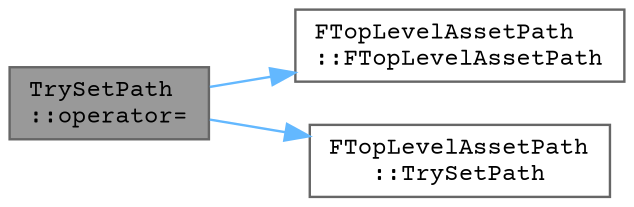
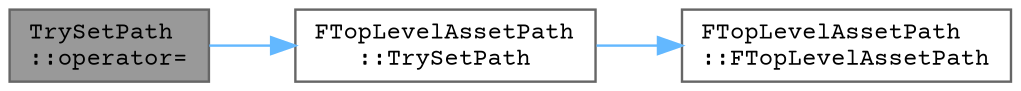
(240, 82) -> (627, 46)
